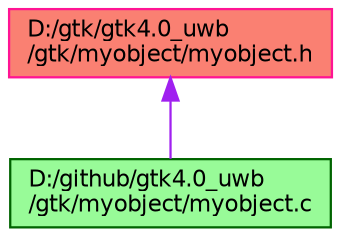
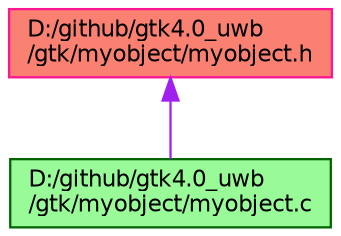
(171, 43) -> (171, 43)
